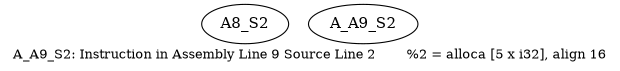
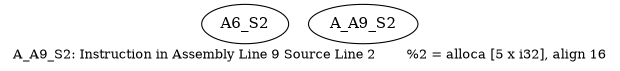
(245, 24) -> (245, 24)
